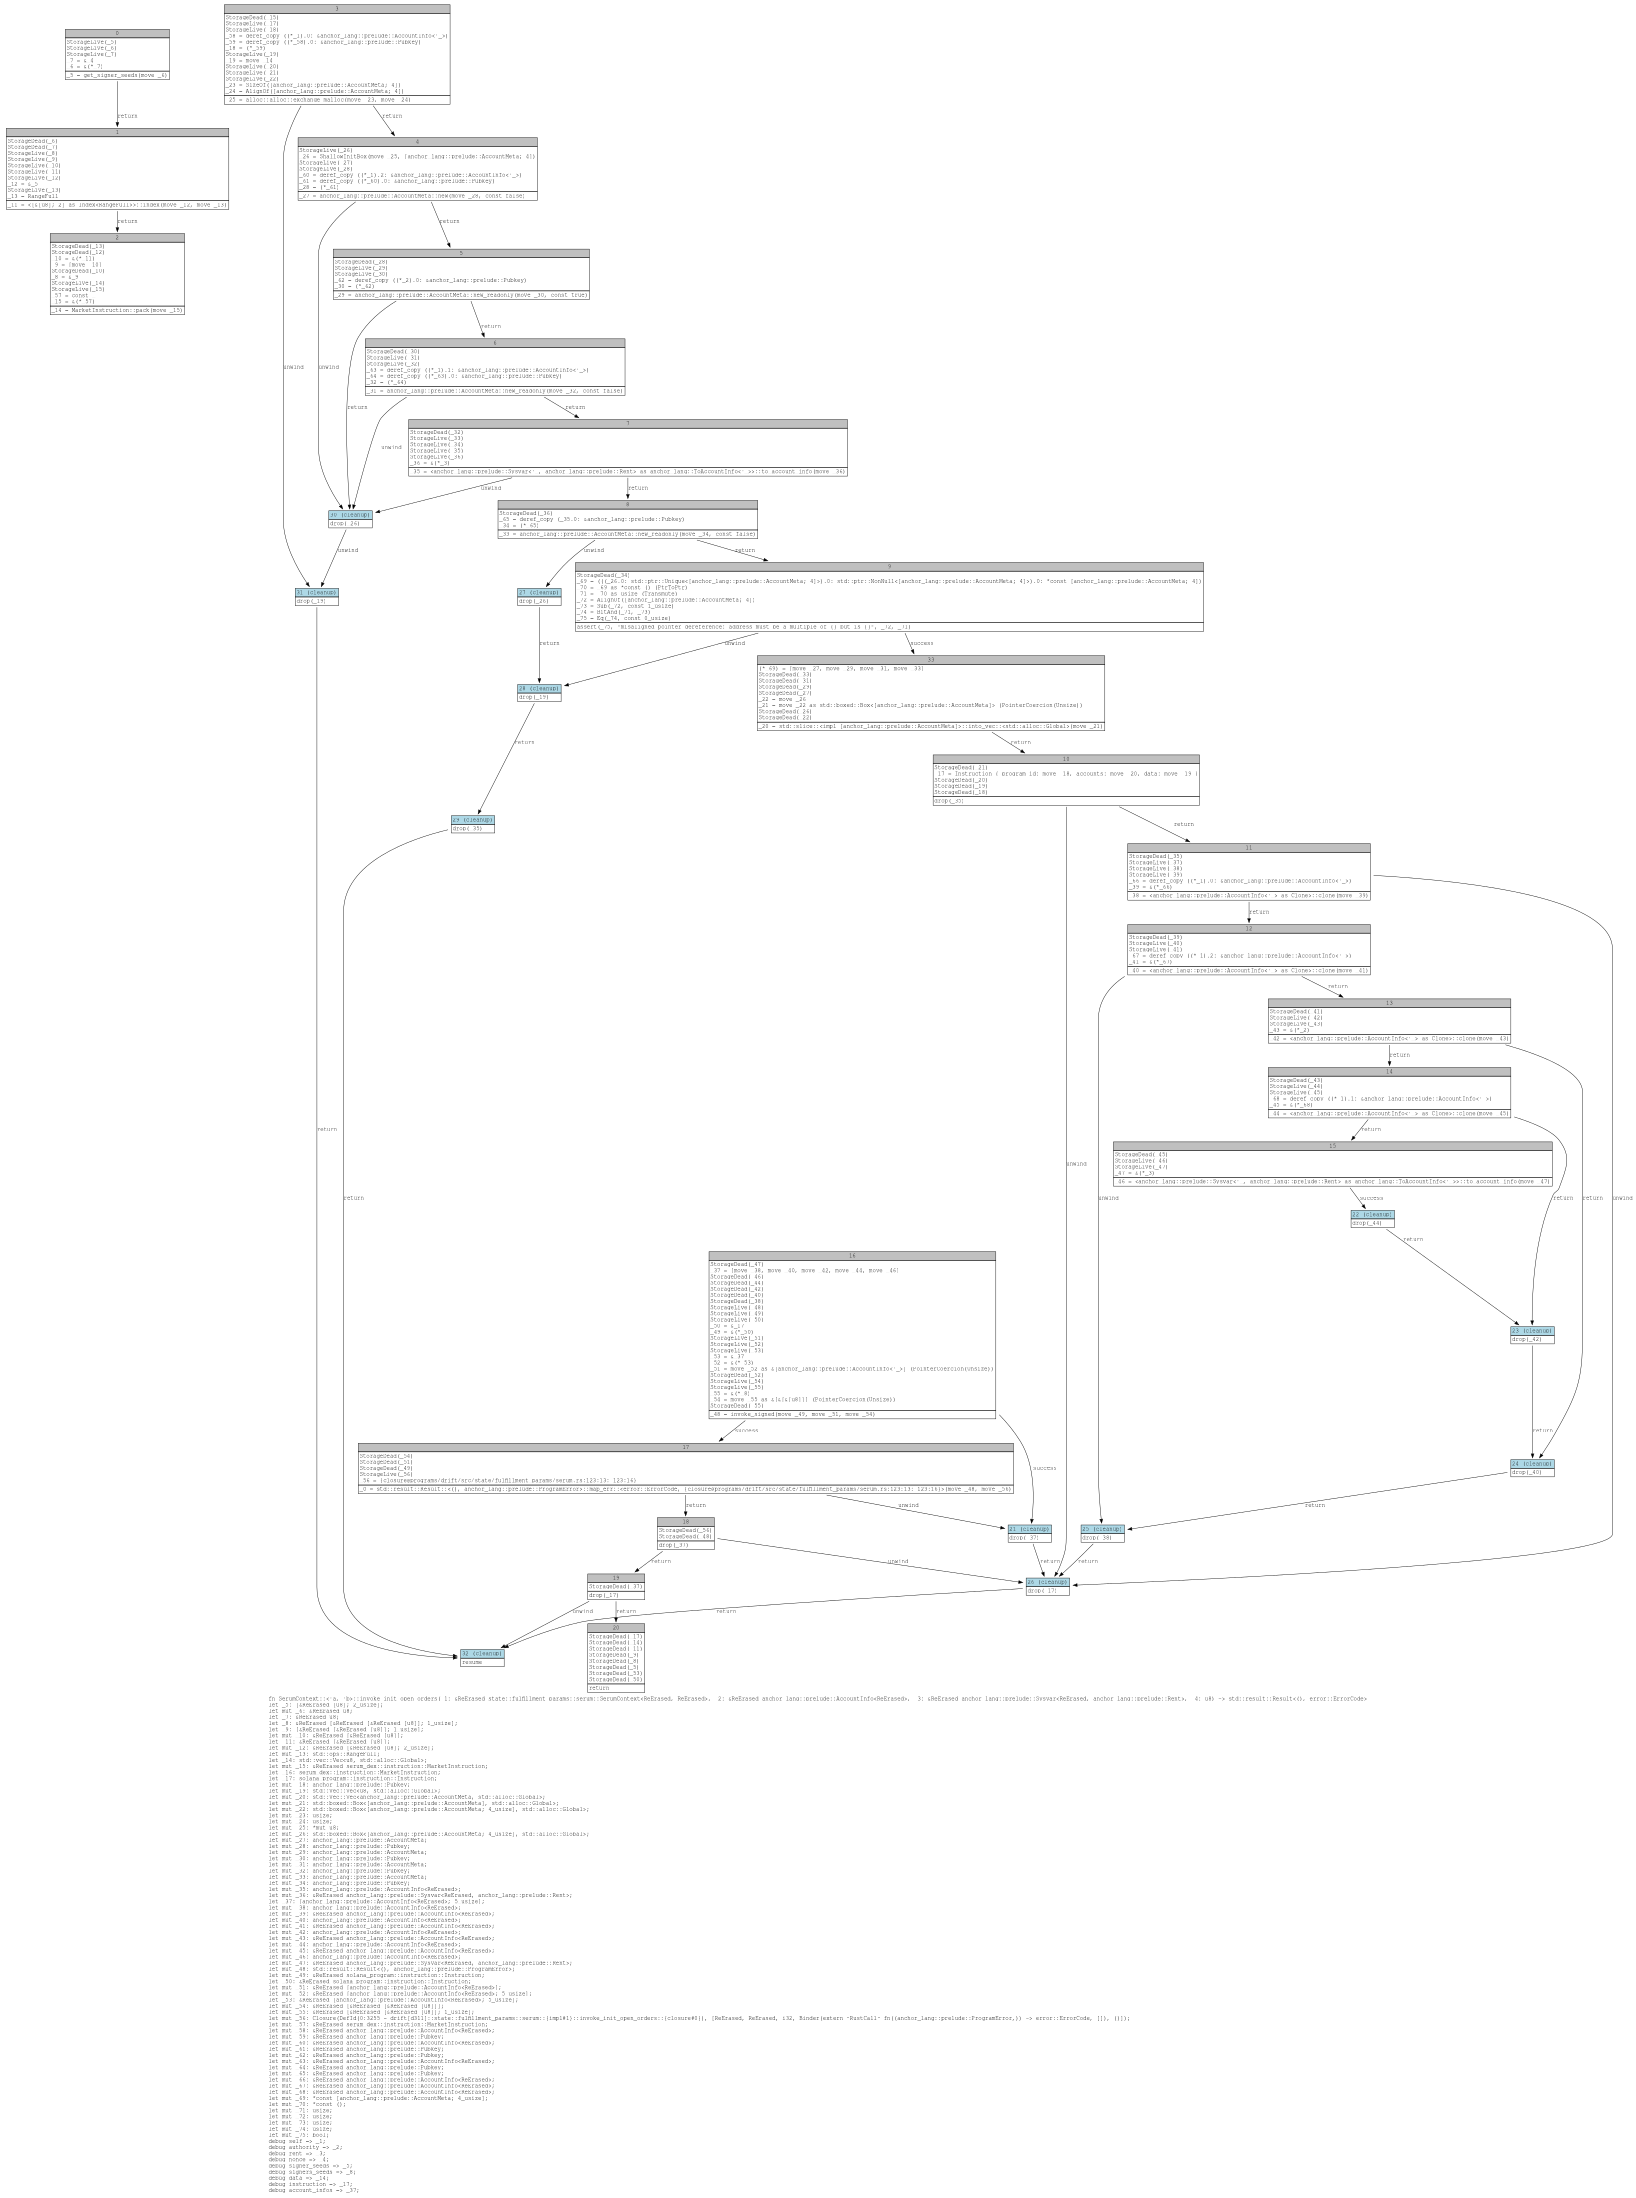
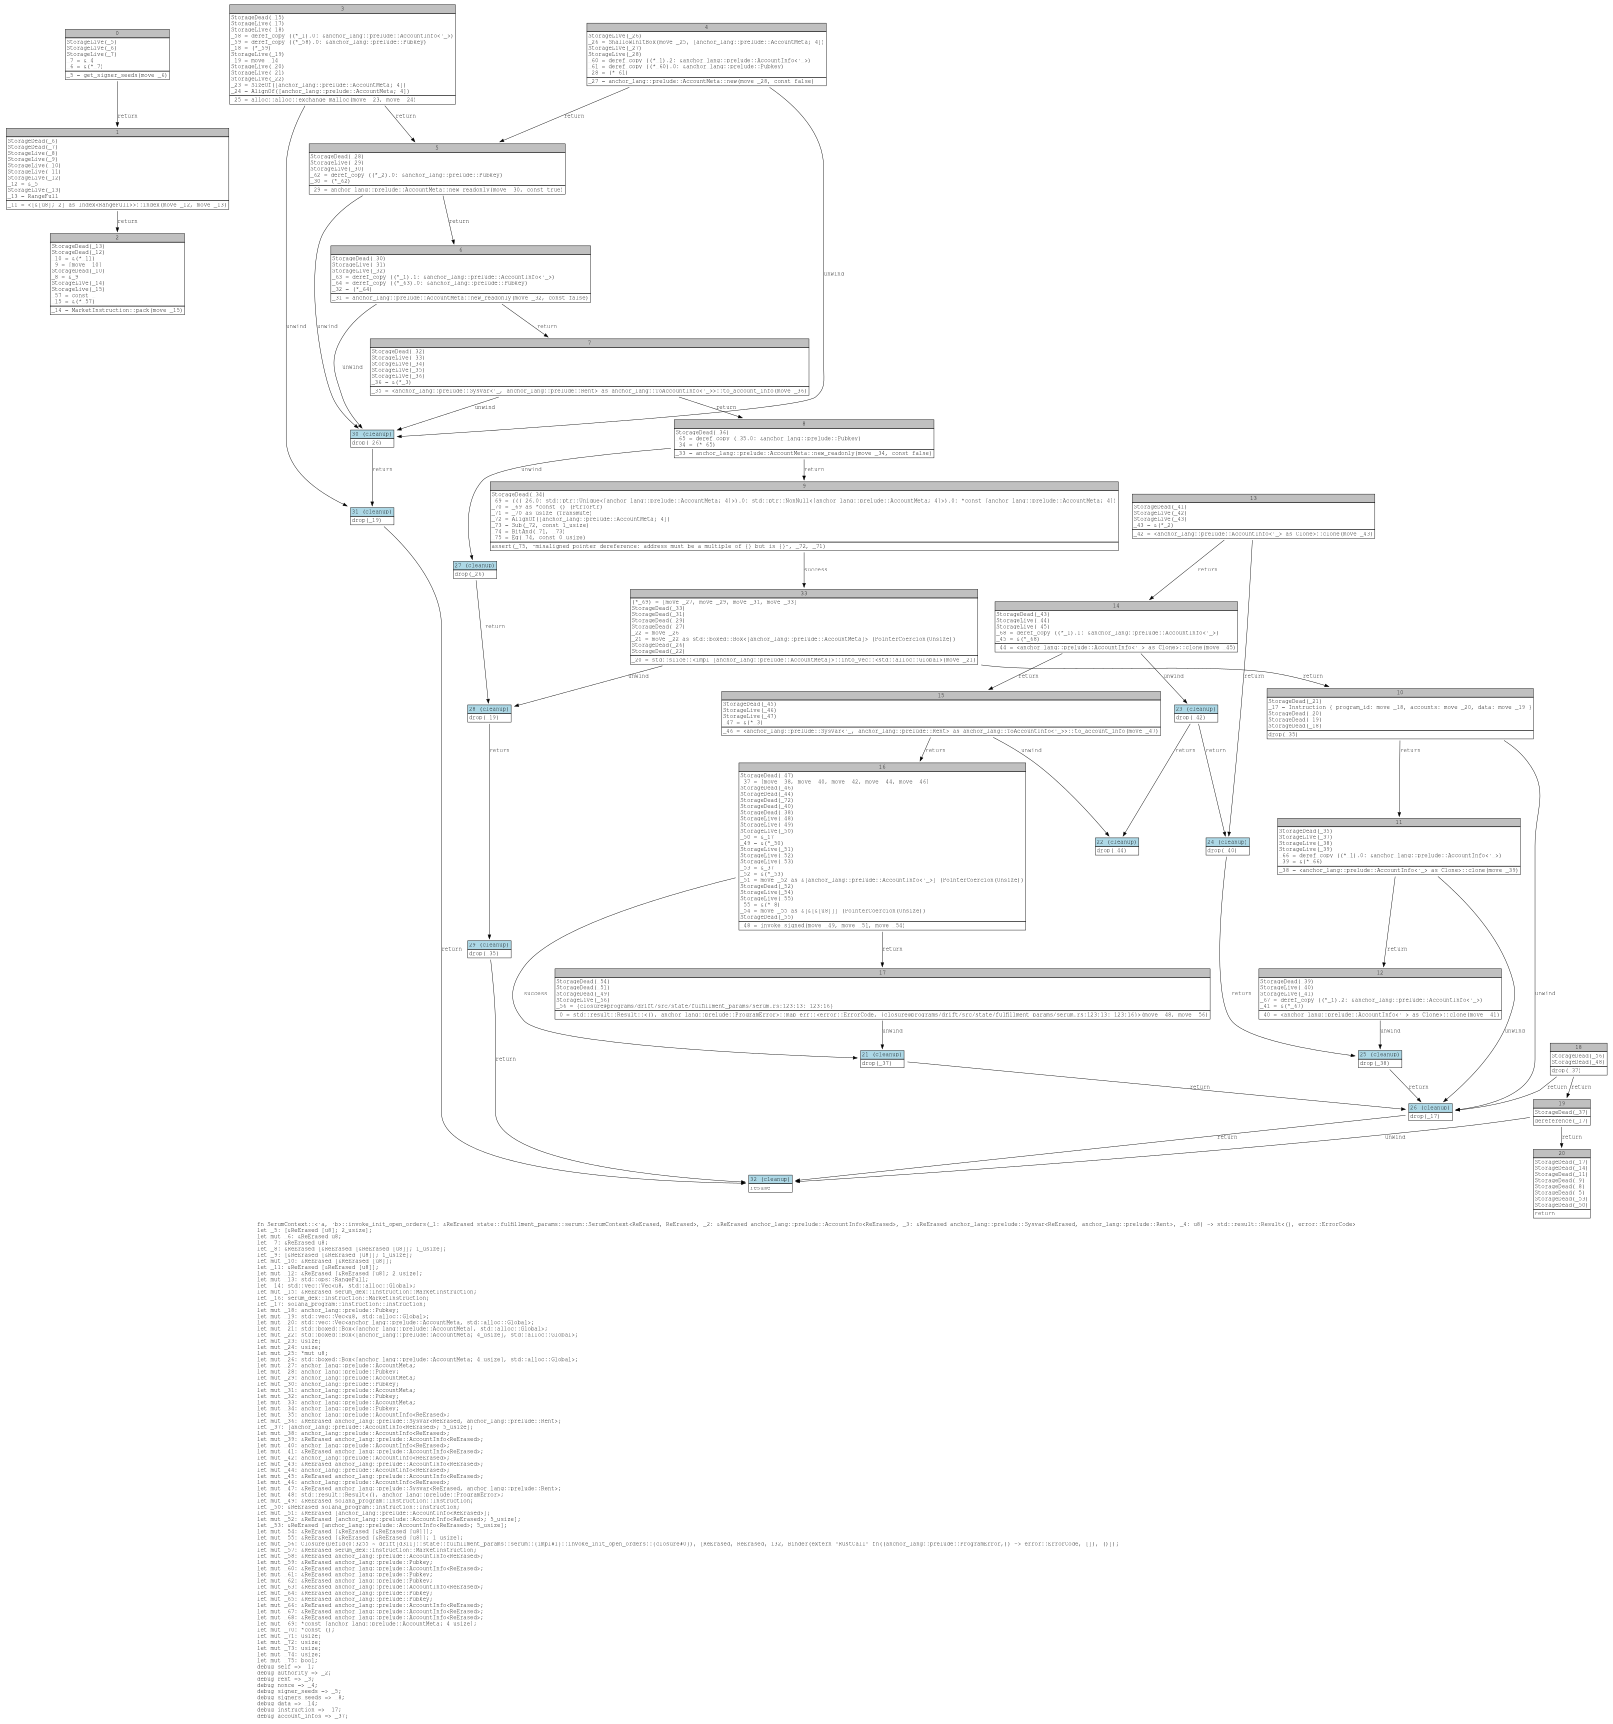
(383, 119) -> (399, 122)
(357, 407) -> (328, 327)
(348, 550) -> (382, 470)
(663, 659) -> (591, 685)
none -> (926, 747)
(1321, 986) -> none
(1372, 1198) -> (1031, 751)
(1563, 1198) -> (1174, 676)
(1451, 1276) -> (1158, 778)
(738, 1289) -> (767, 800)
(747, 1431) -> (893, 949)
(686, 1503) -> none
(898, 1562) -> (1557, 1087)
(604, 1595) -> (1562, 1121)
